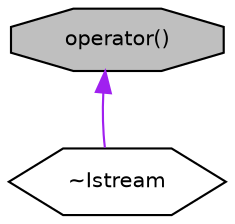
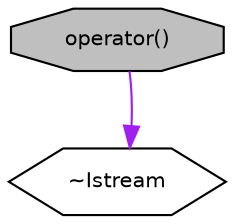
(103, 120) -> (132, 99)
